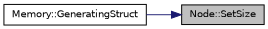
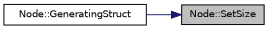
(75, 15) -> (75, 15)
